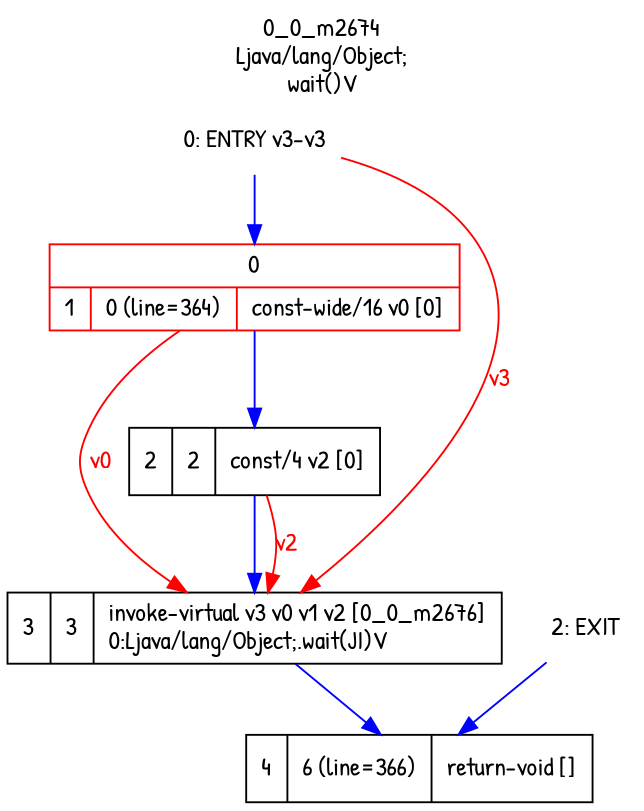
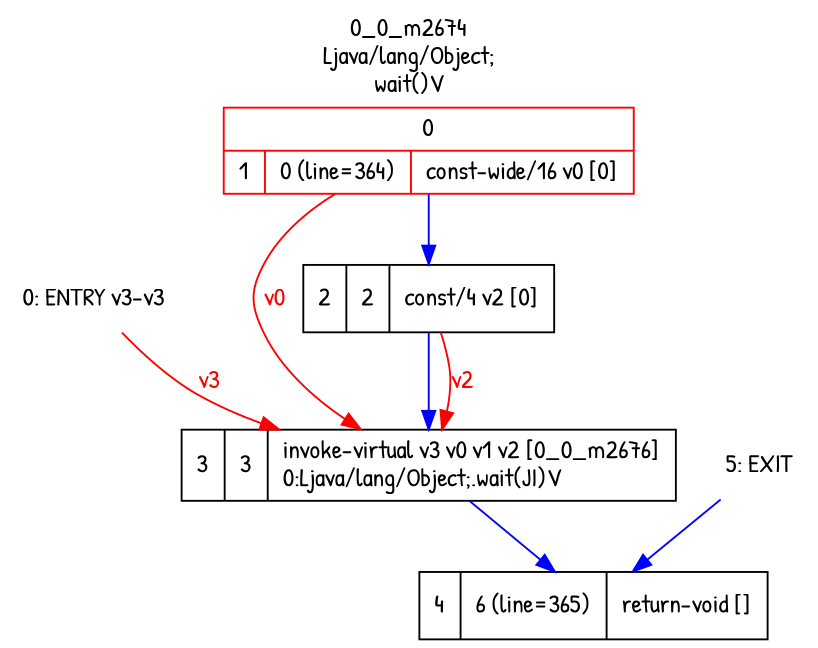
(255, 200) -> none
(586, 628) -> (760, 465)
(359, 768) -> (534, 605)
